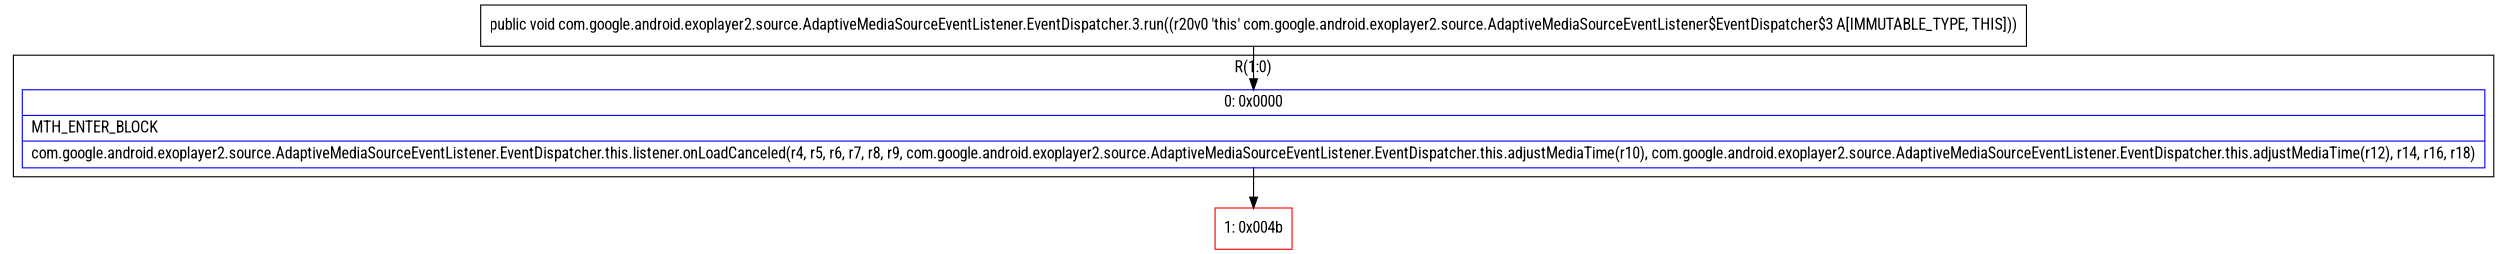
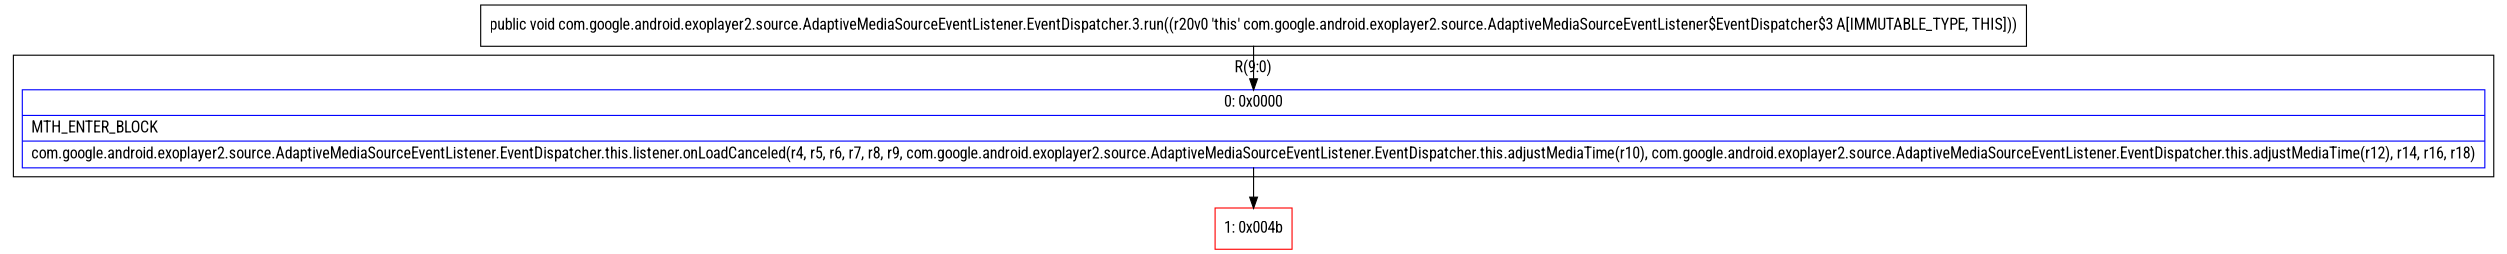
(1254, 68) -> (1254, 68)
